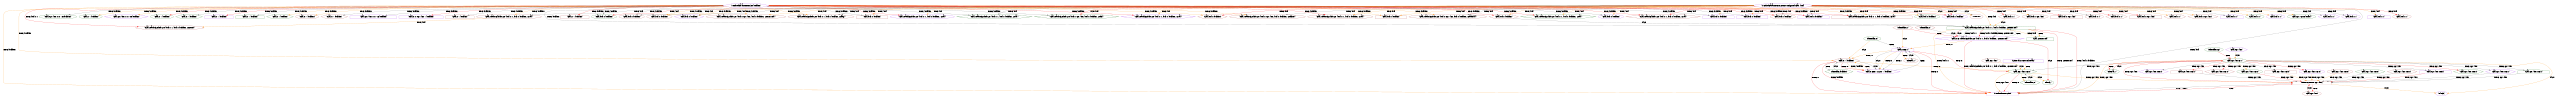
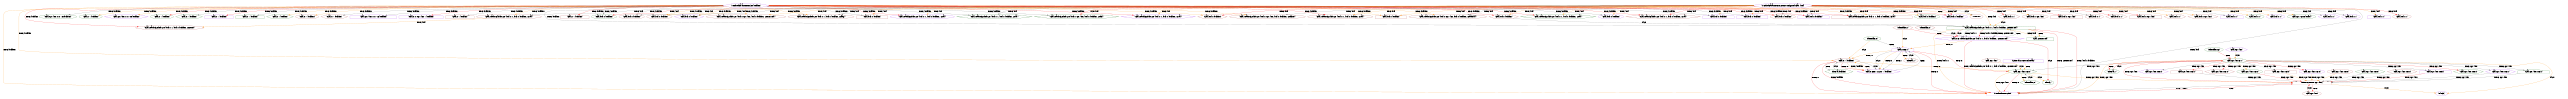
(1940, 11) -> (1940, 11)
(32, 17) -> (32, 17)
(1839, 72) -> (1839, 72)
